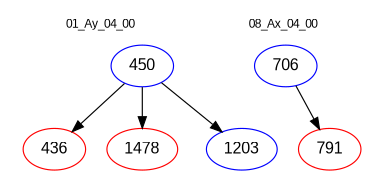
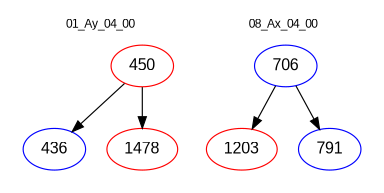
(142, 66) -> (142, 66)
(179, 97) -> (267, 102)
(54, 149) -> (54, 149)
(242, 149) -> (242, 149)
(330, 149) -> (330, 149)
